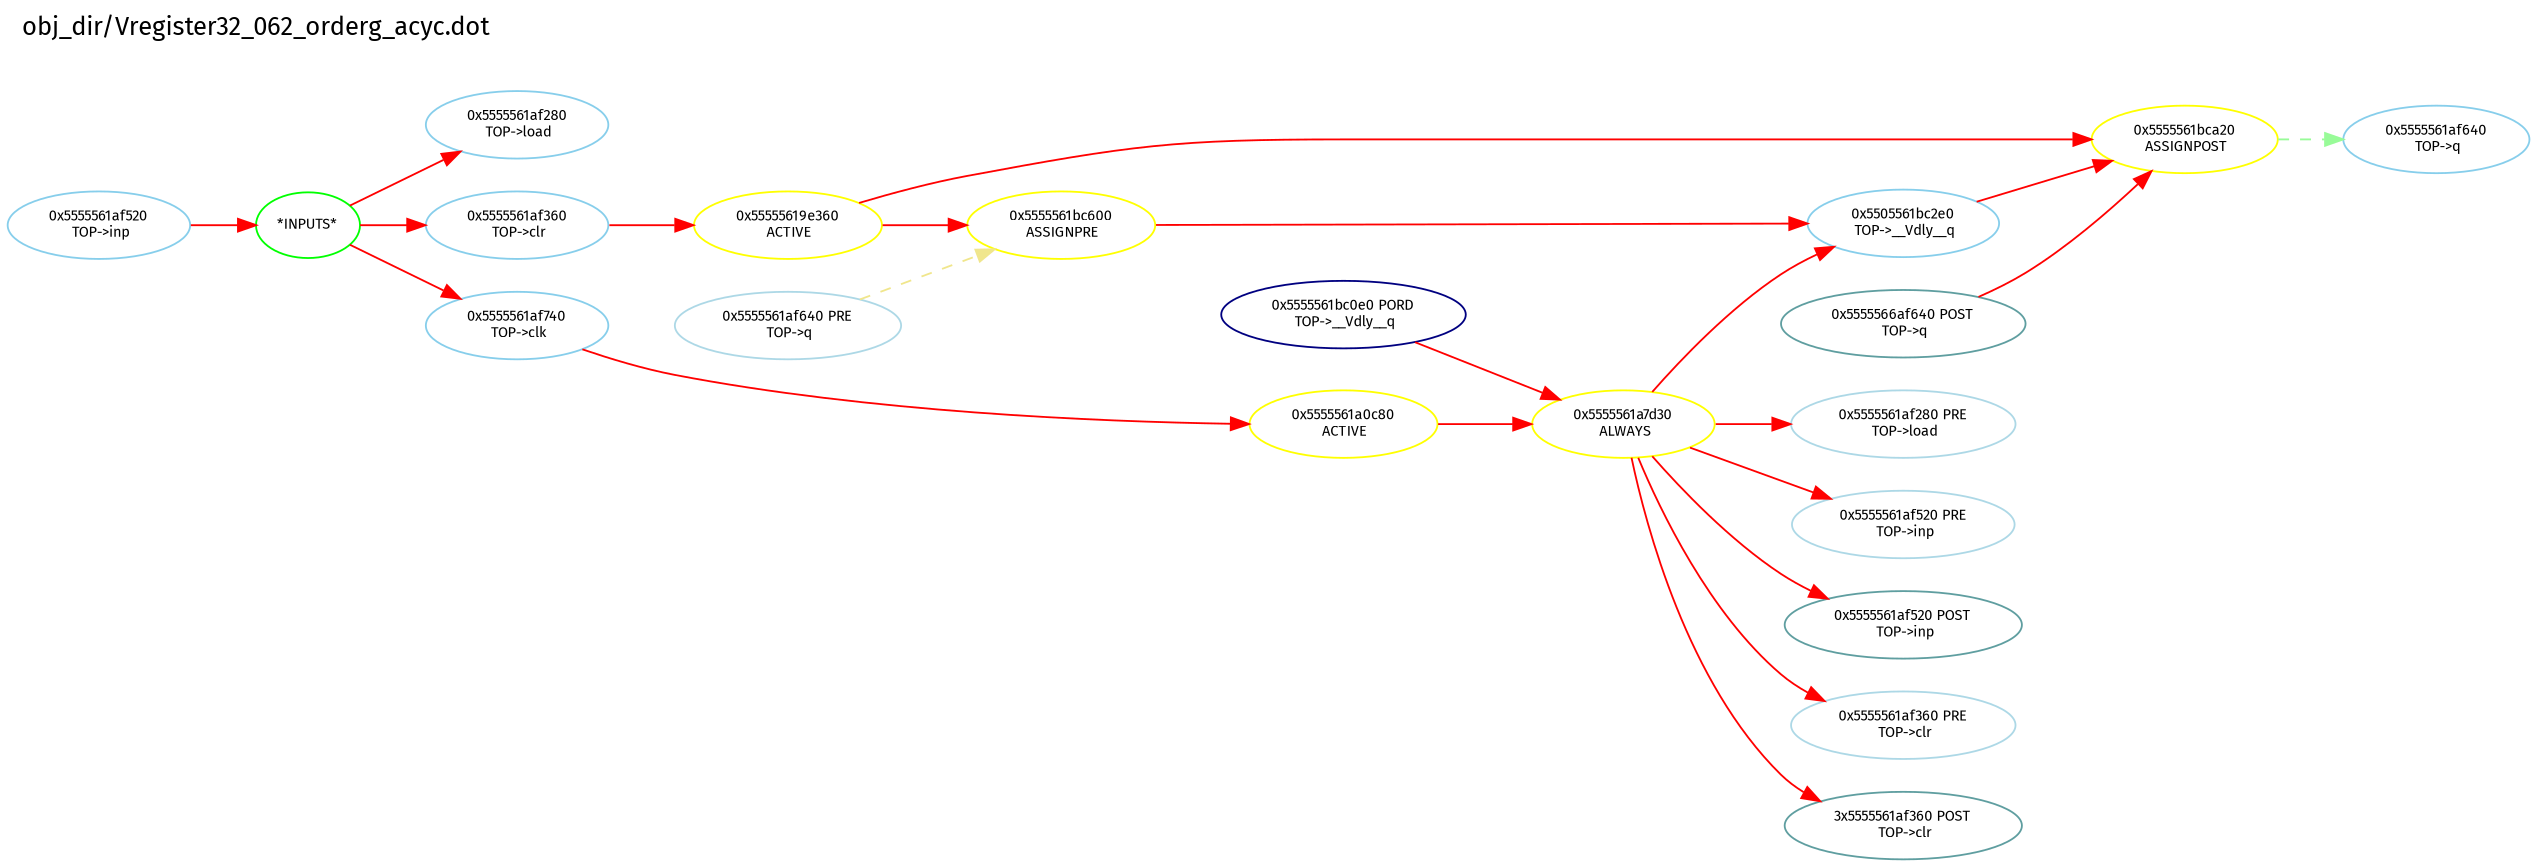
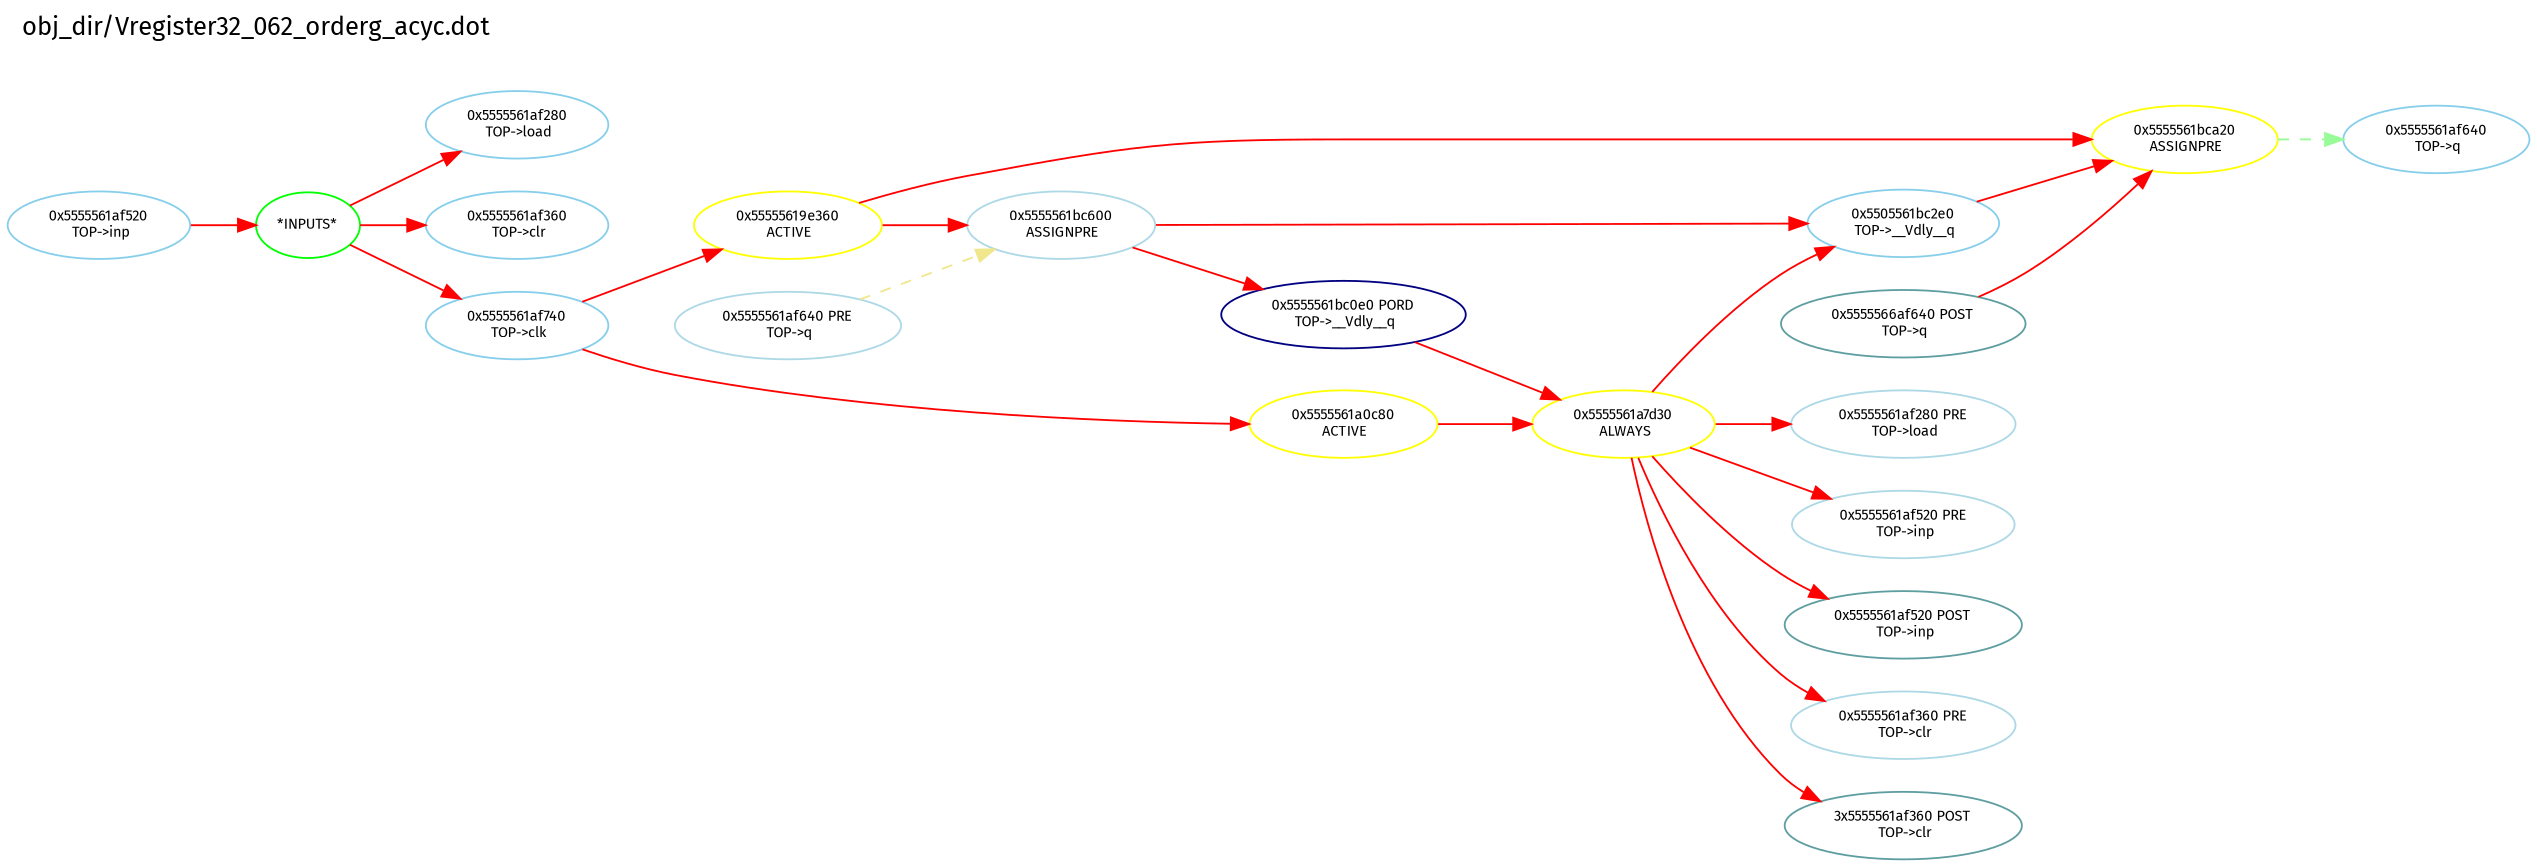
(2185, 139) -> (2185, 139)
(642, 225) -> (643, 279)
(1061, 225) -> (1061, 225)
none -> (1189, 266)
